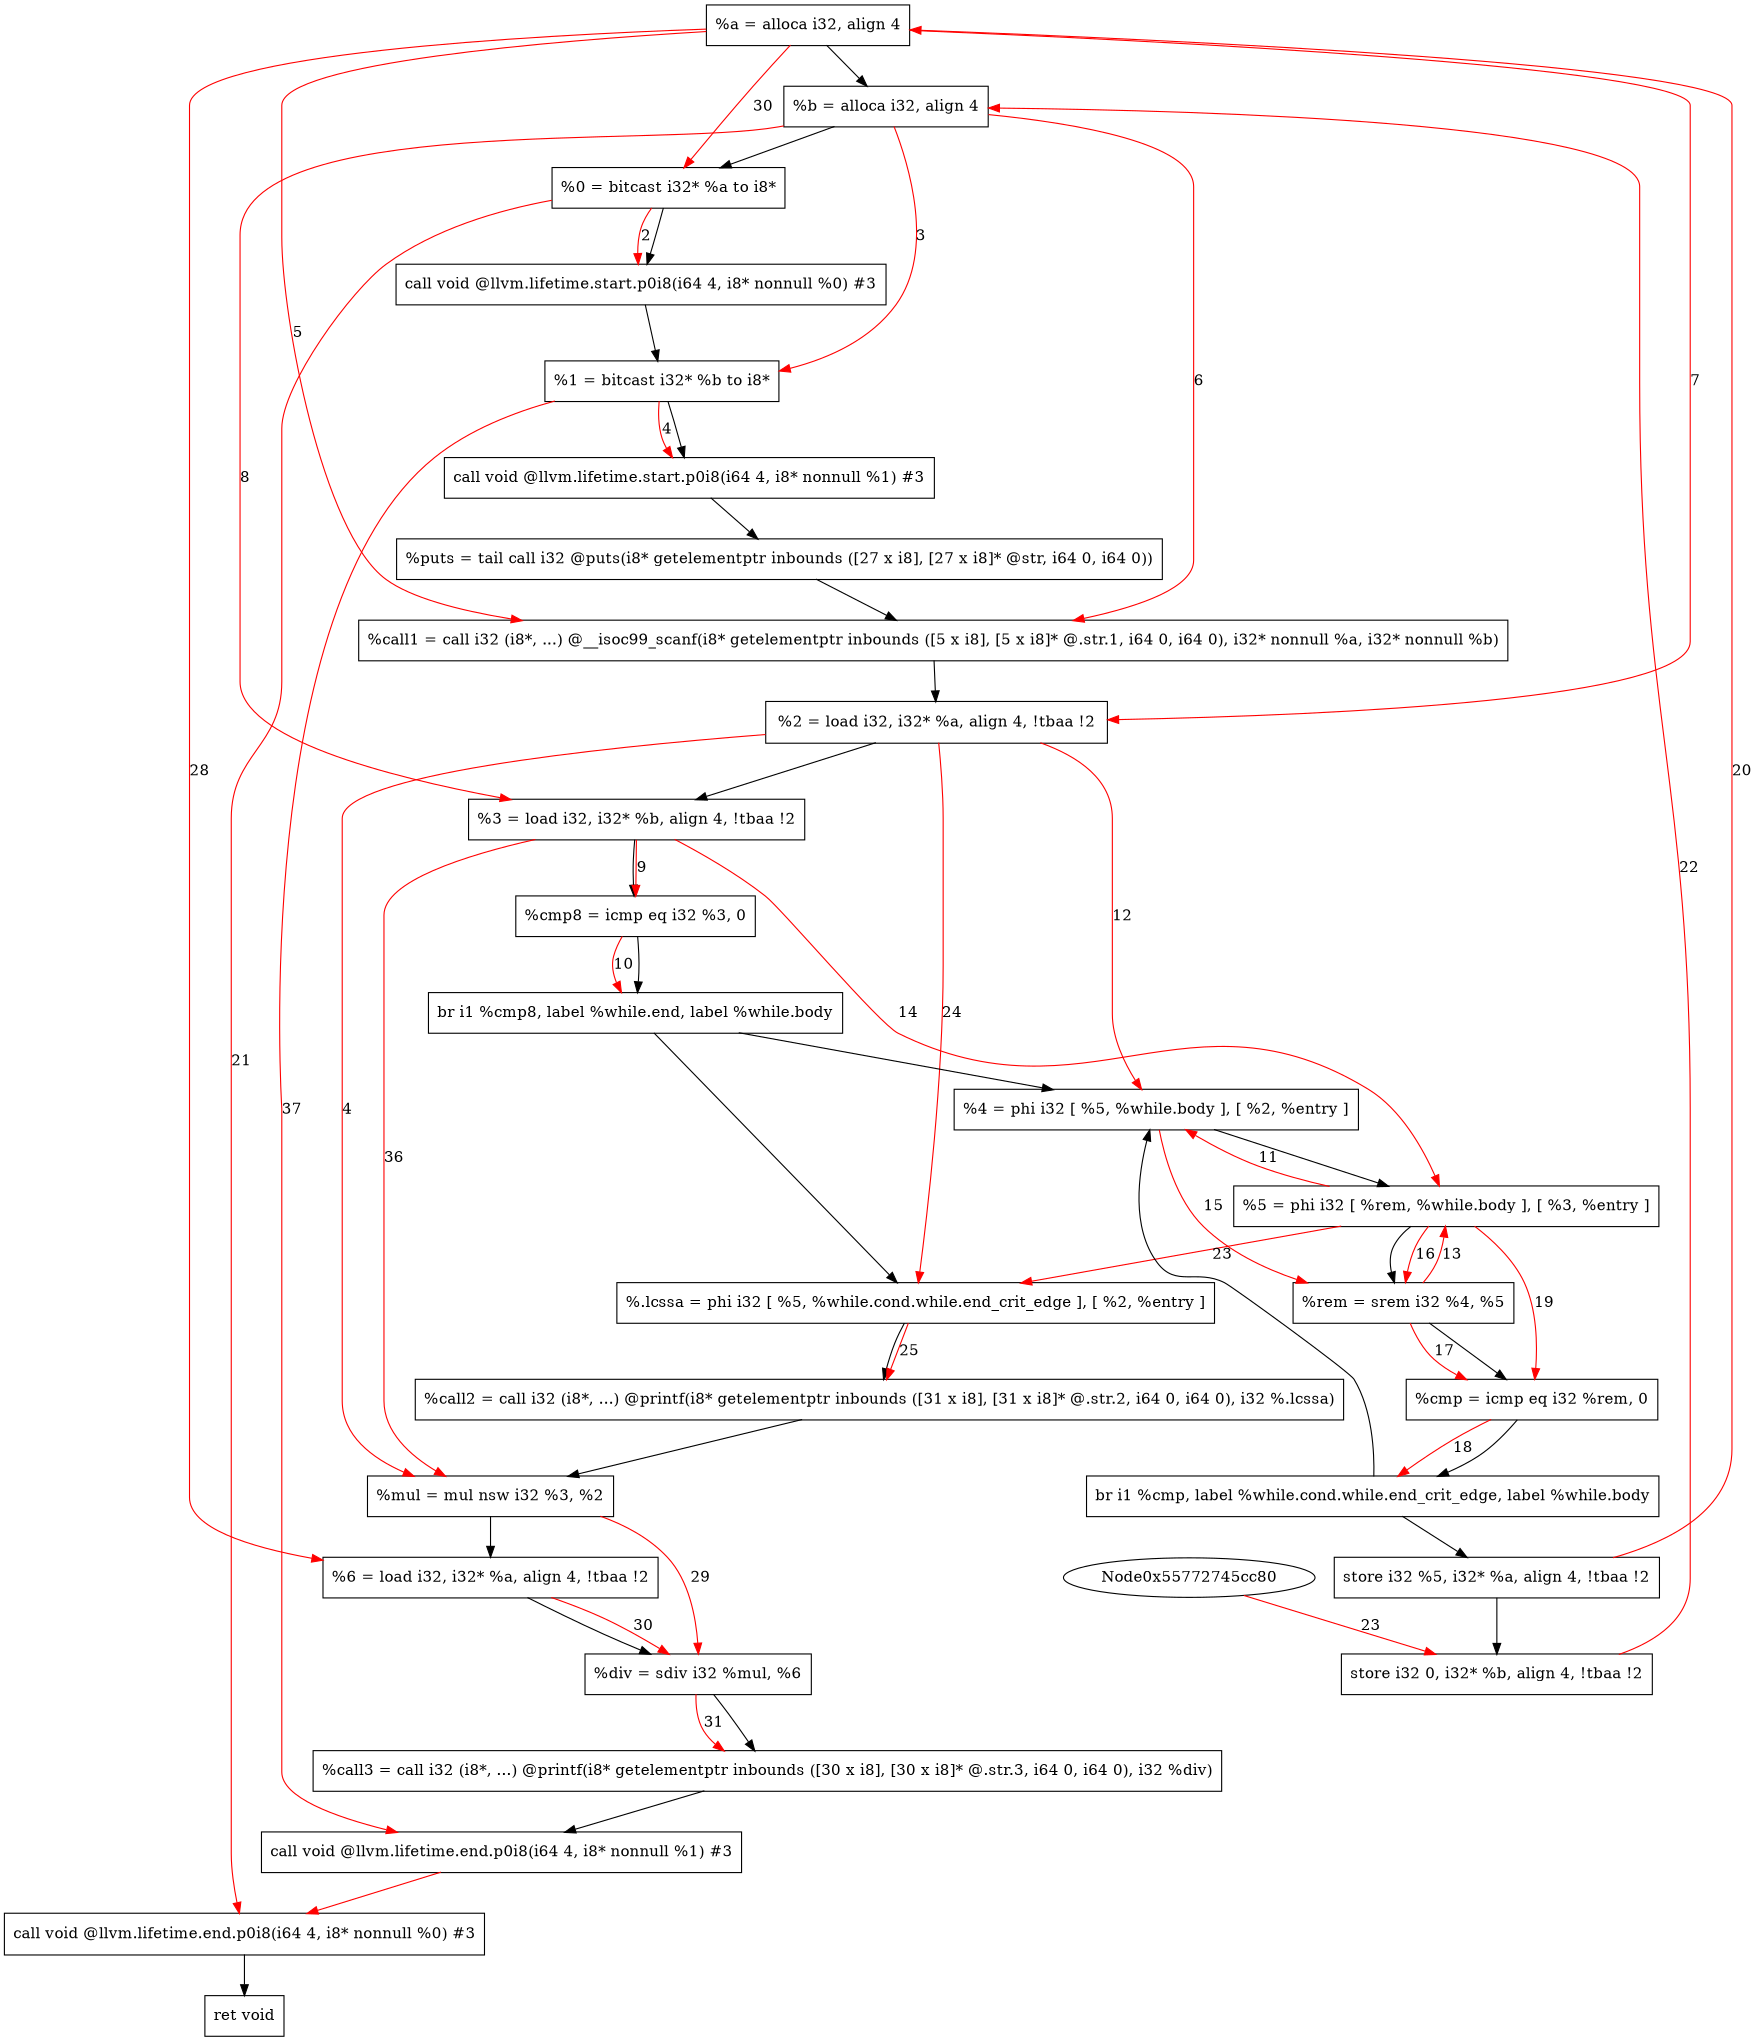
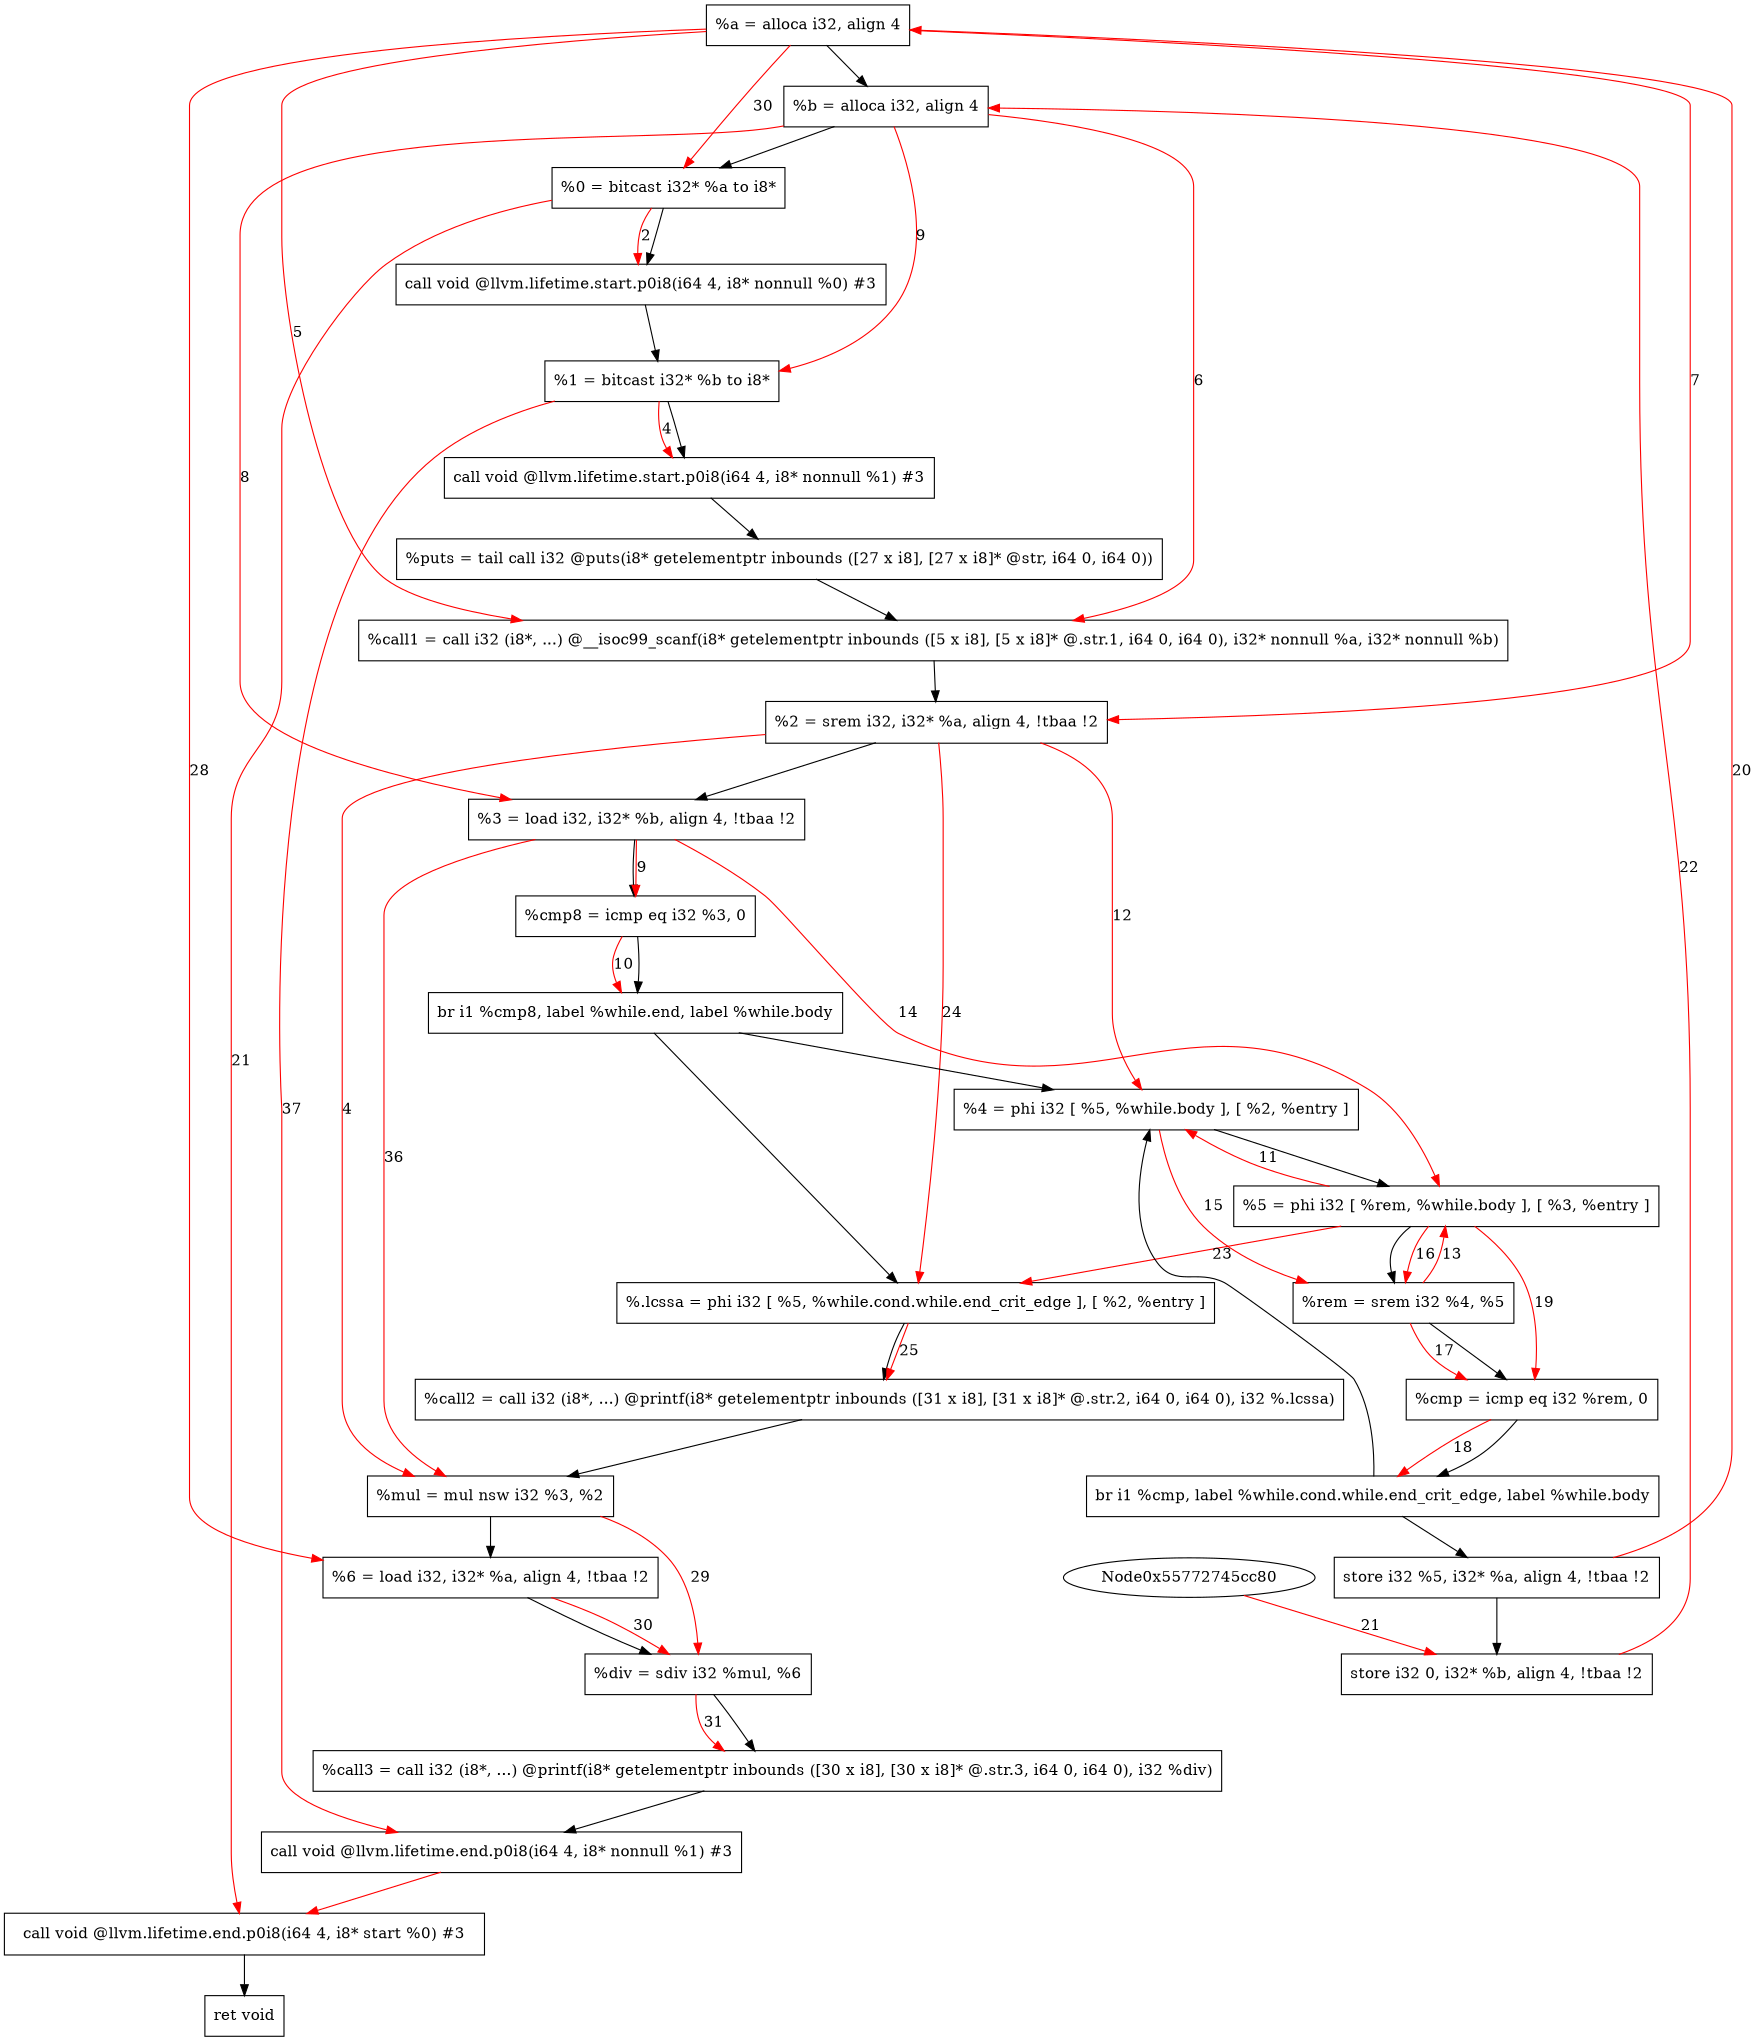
(921, 236) -> (921, 236)
(937, 722) -> (937, 722)
(1371, 1626) -> (1371, 1626)
(244, 1934) -> (244, 1934)
